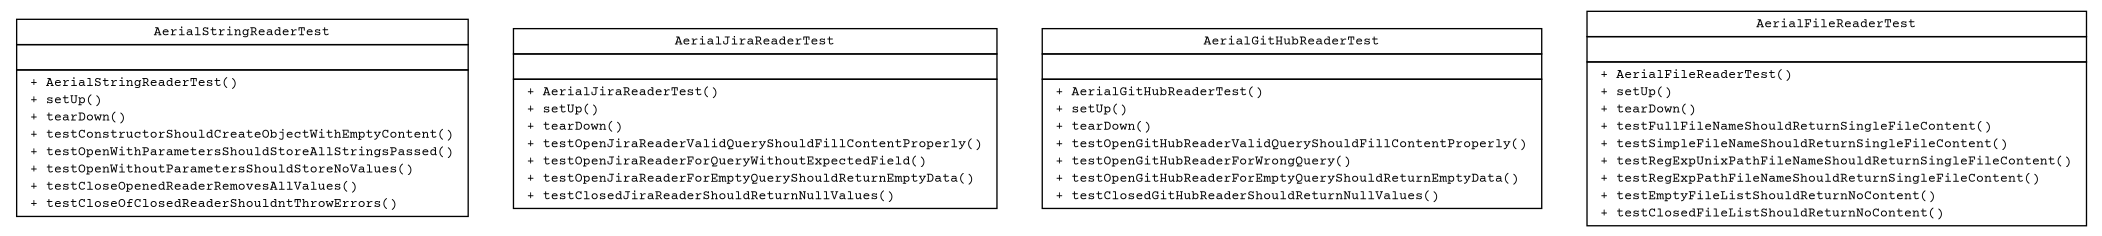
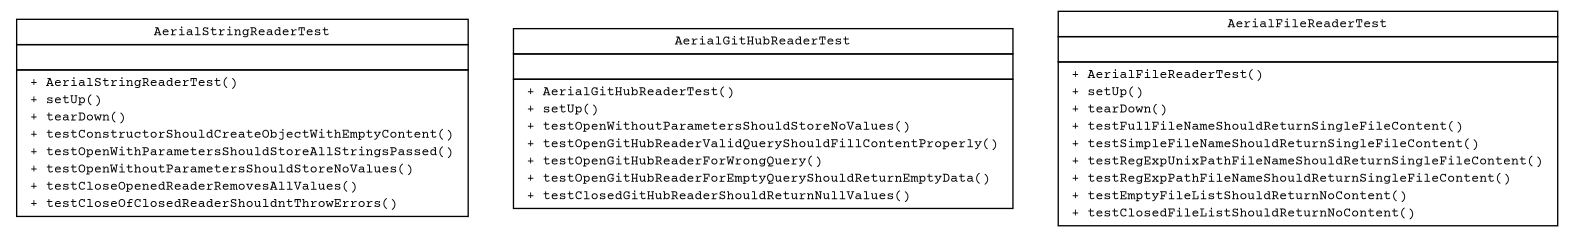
(755, 118) -> none
(1104, 126) -> (719, 126)
